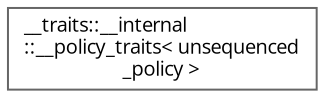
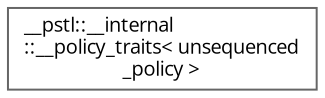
(162, 49) -> (162, 49)
